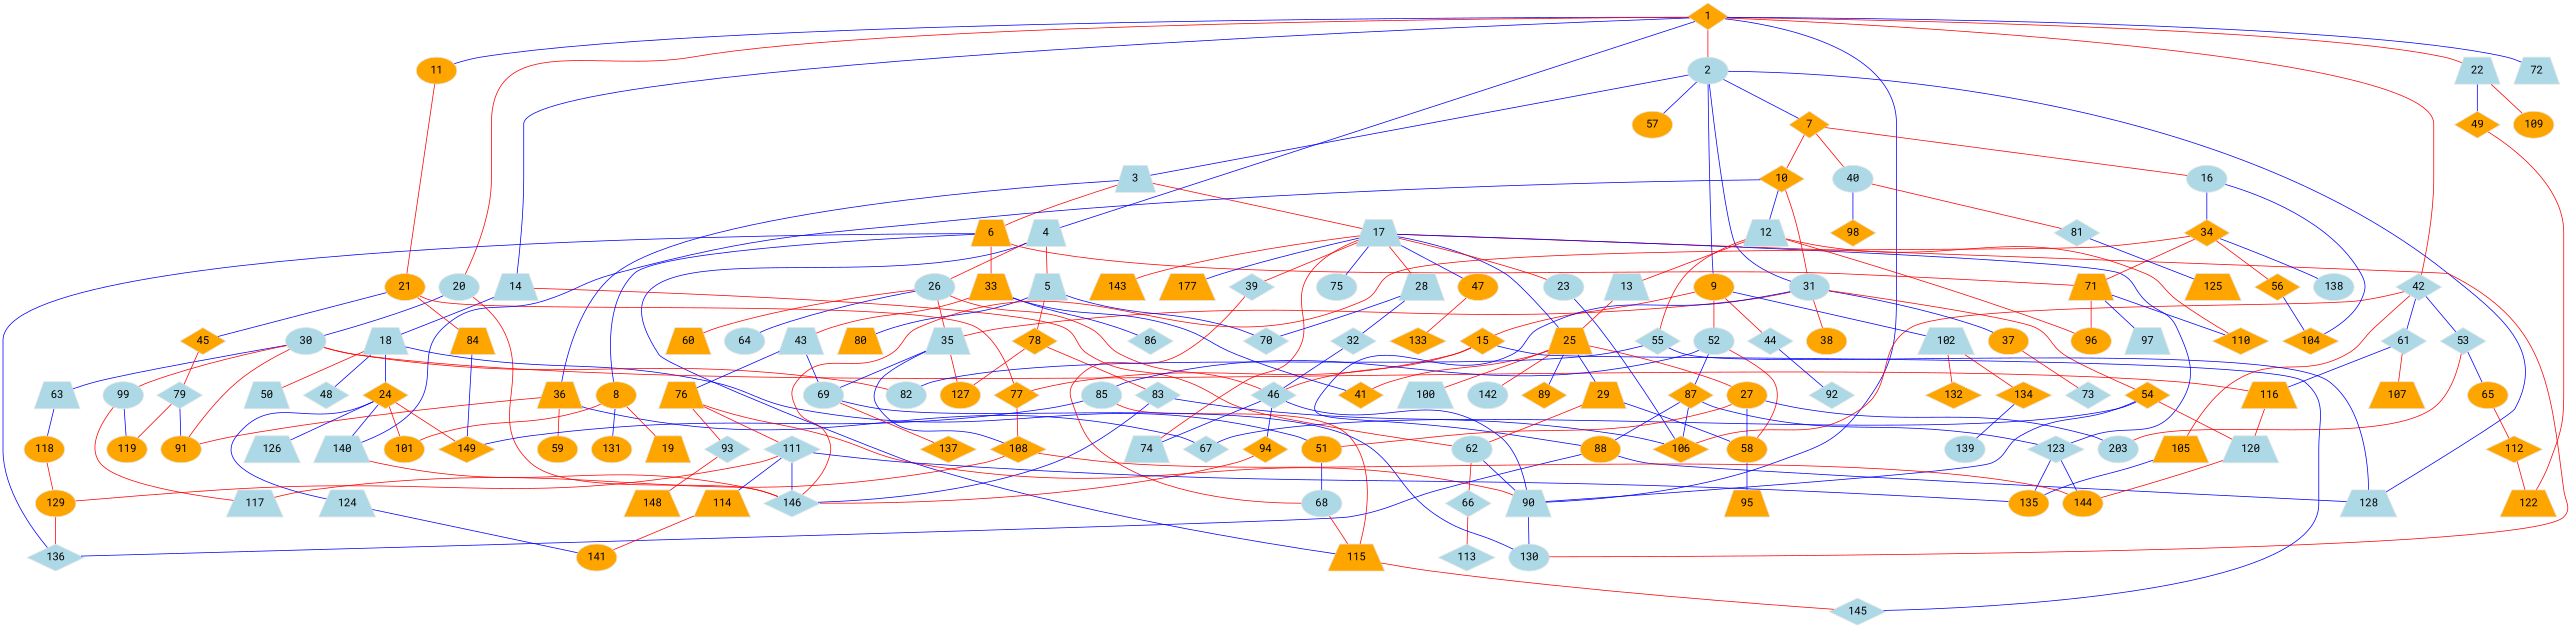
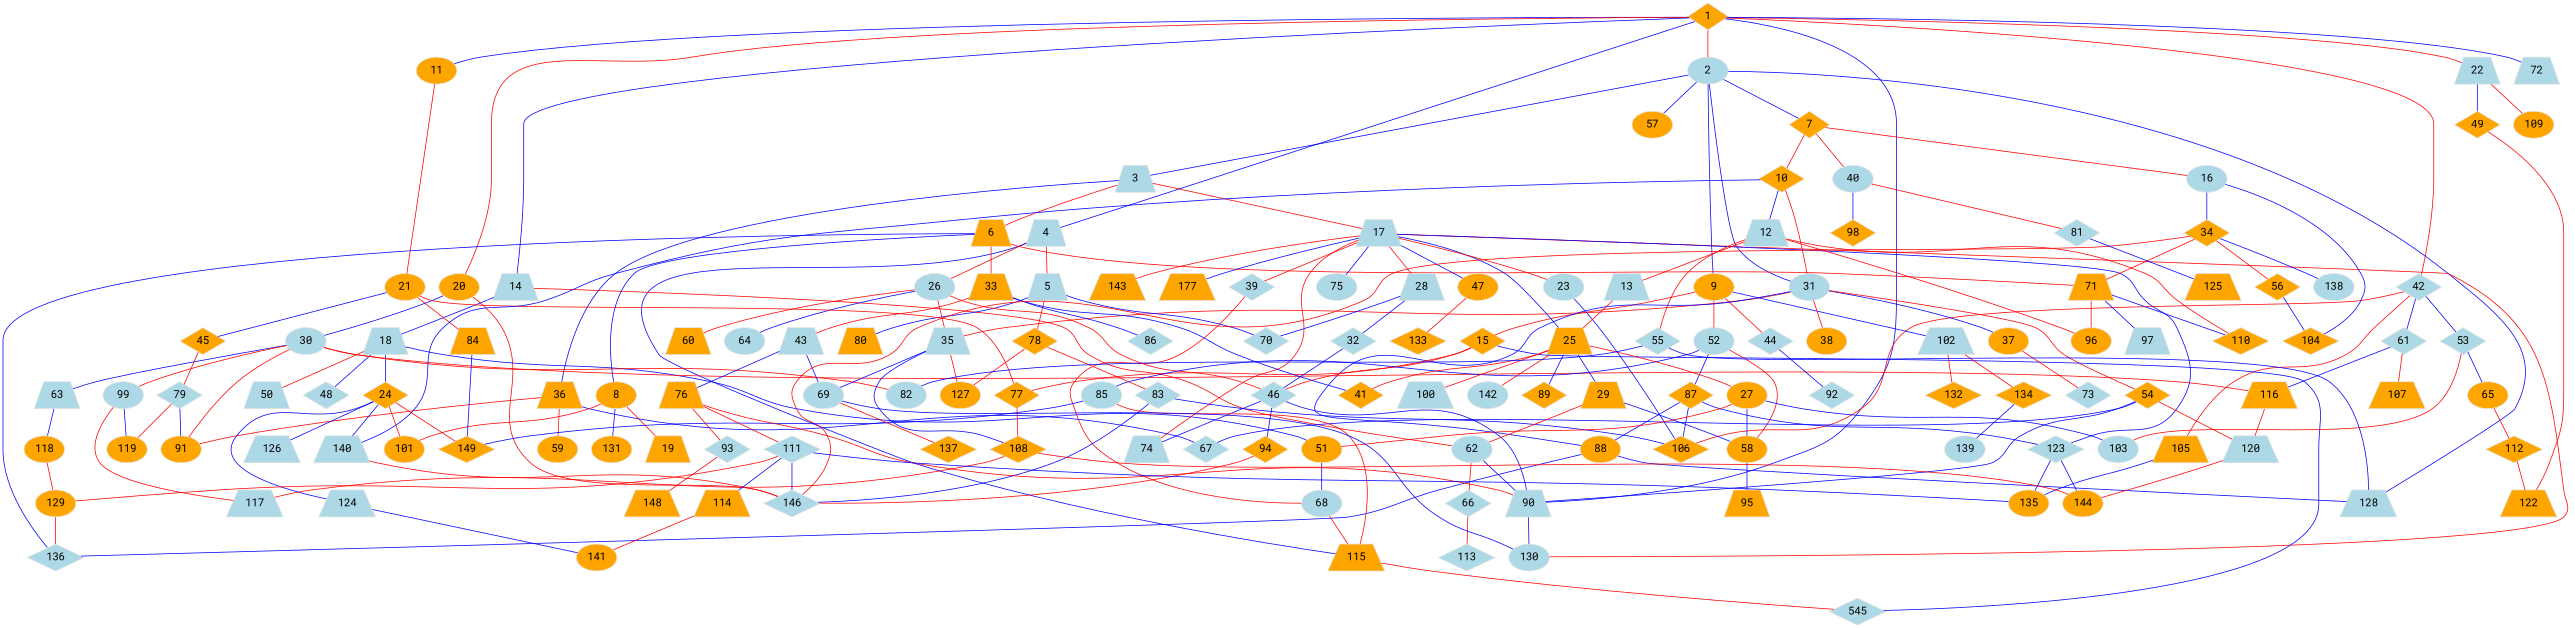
(459, 287) -> (459, 287)
(2118, 449) -> (2118, 449)
(1857, 612) -> (1857, 612)
